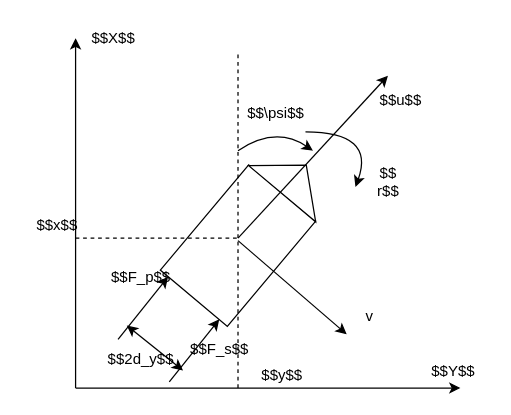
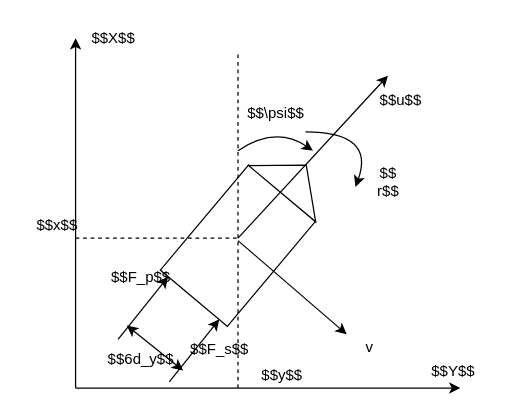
(369, 317) -> (369, 348)
(141, 359) -> (141, 359)
